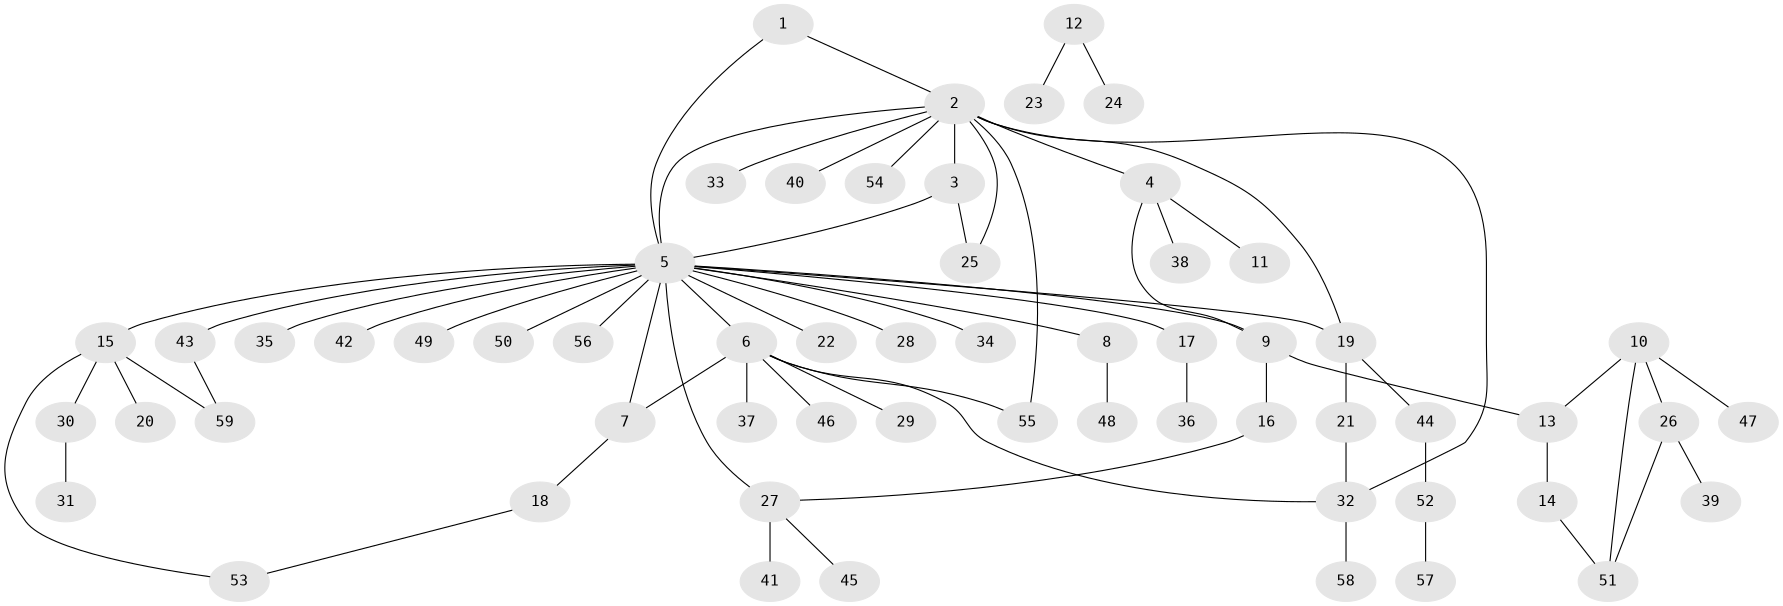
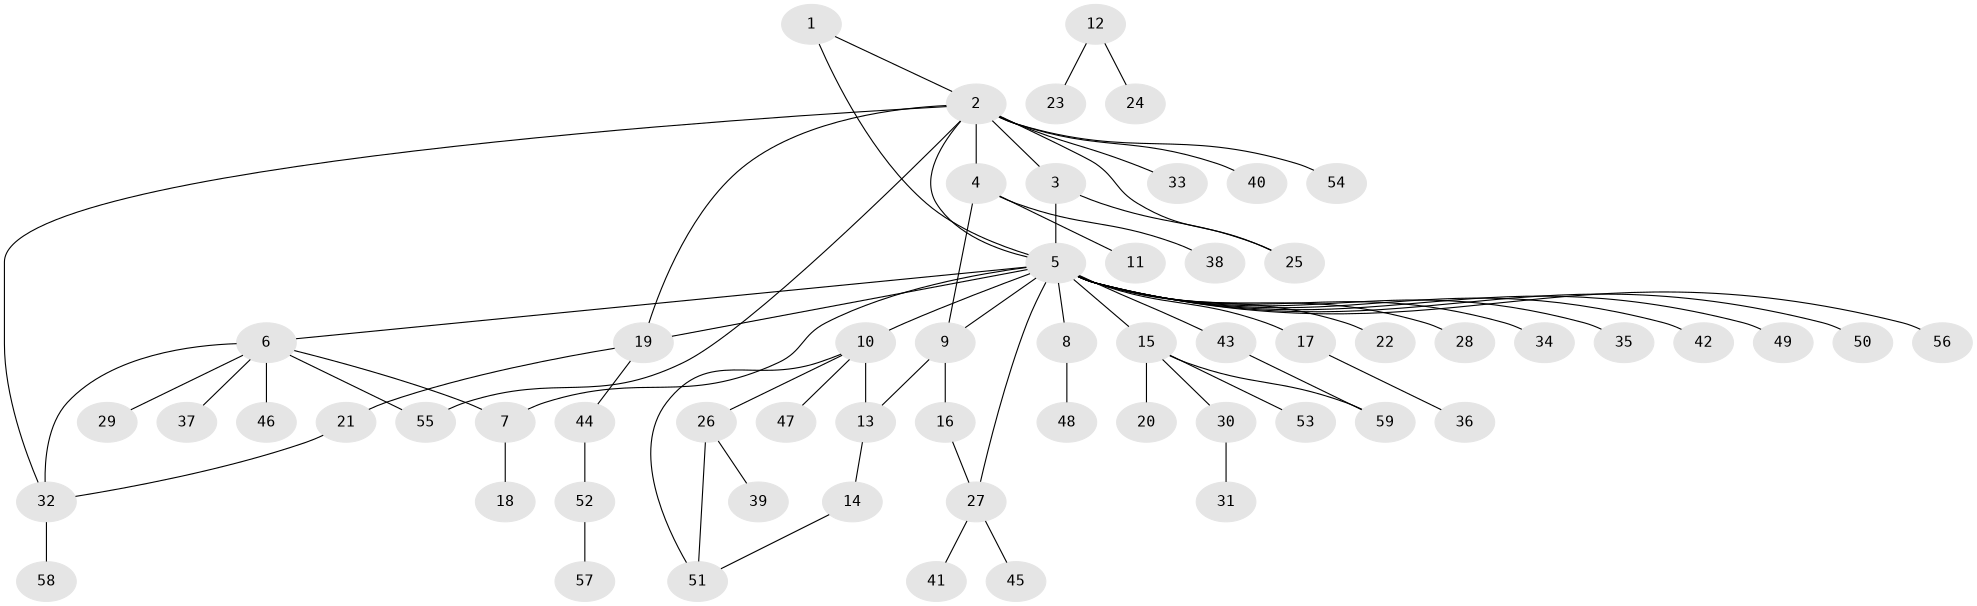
none -> (963, 299)
(390, 542) -> none
